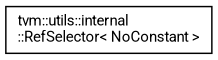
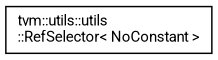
(109, 30) -> (109, 30)
